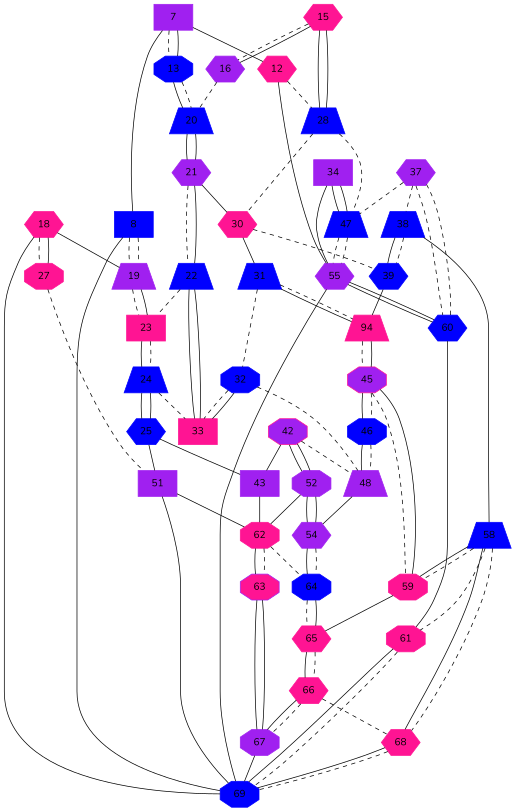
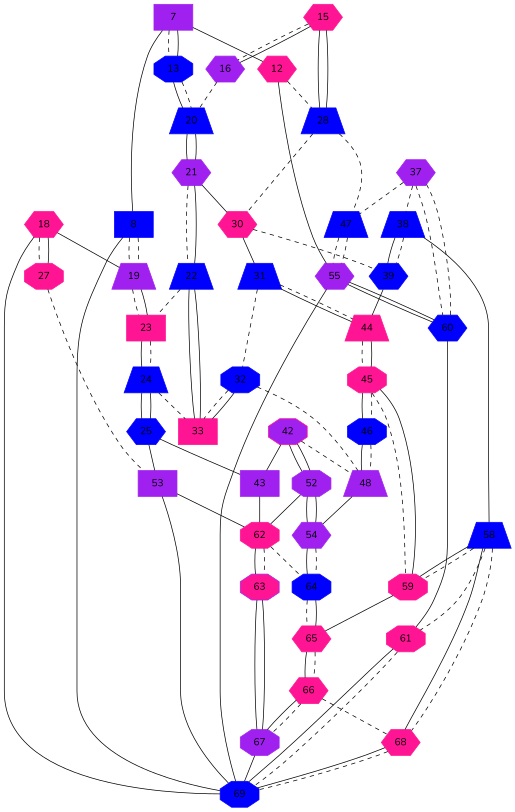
(333, 173) -> none
(367, 328) -> (367, 328)
(367, 380) -> (367, 380)
(158, 483) -> (158, 483)
